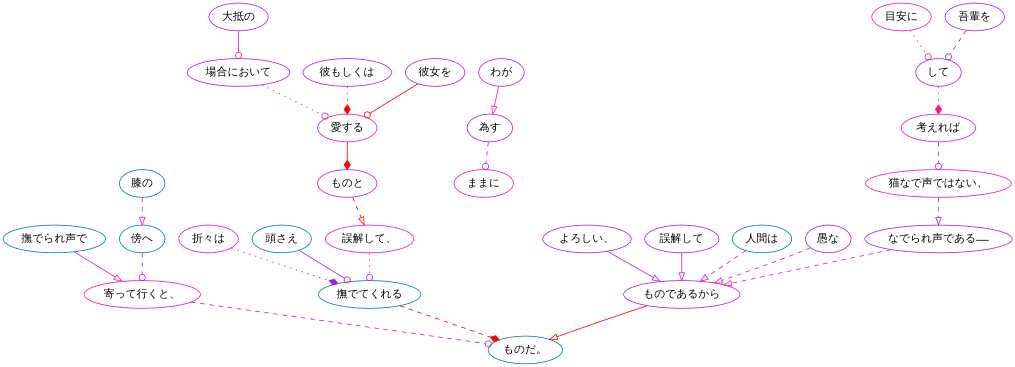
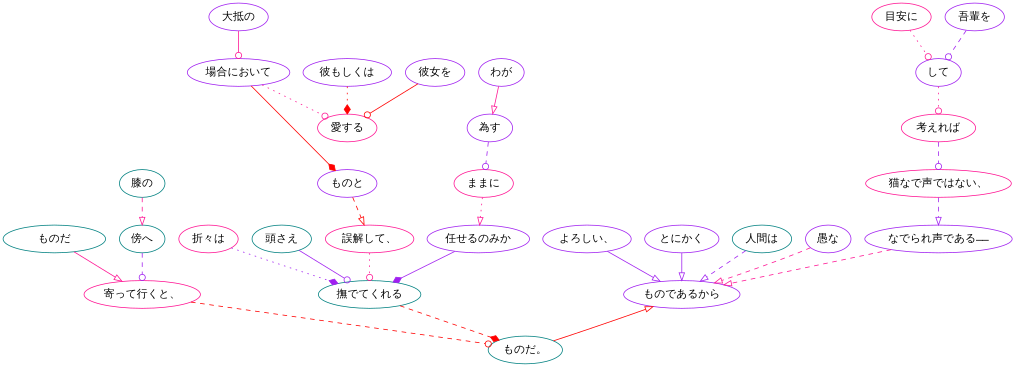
(938, 97) -> (938, 97)
(347, 151) -> (290, 125)
(54, 239) -> (54, 239)
none -> (478, 239)
(682, 239) -> (682, 239)
(602, 321) -> (600, 325)
(338, 323) -> (338, 323)
